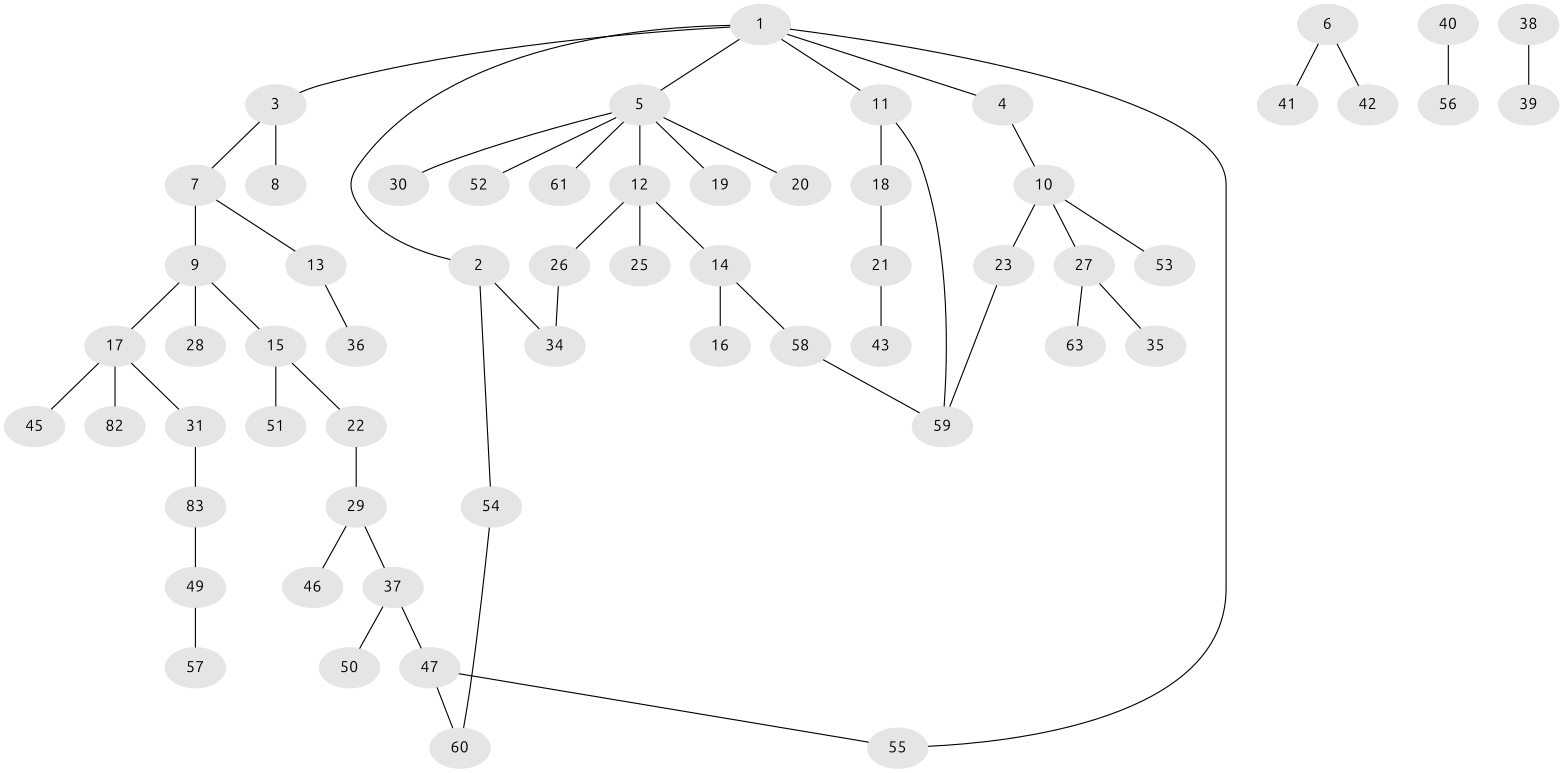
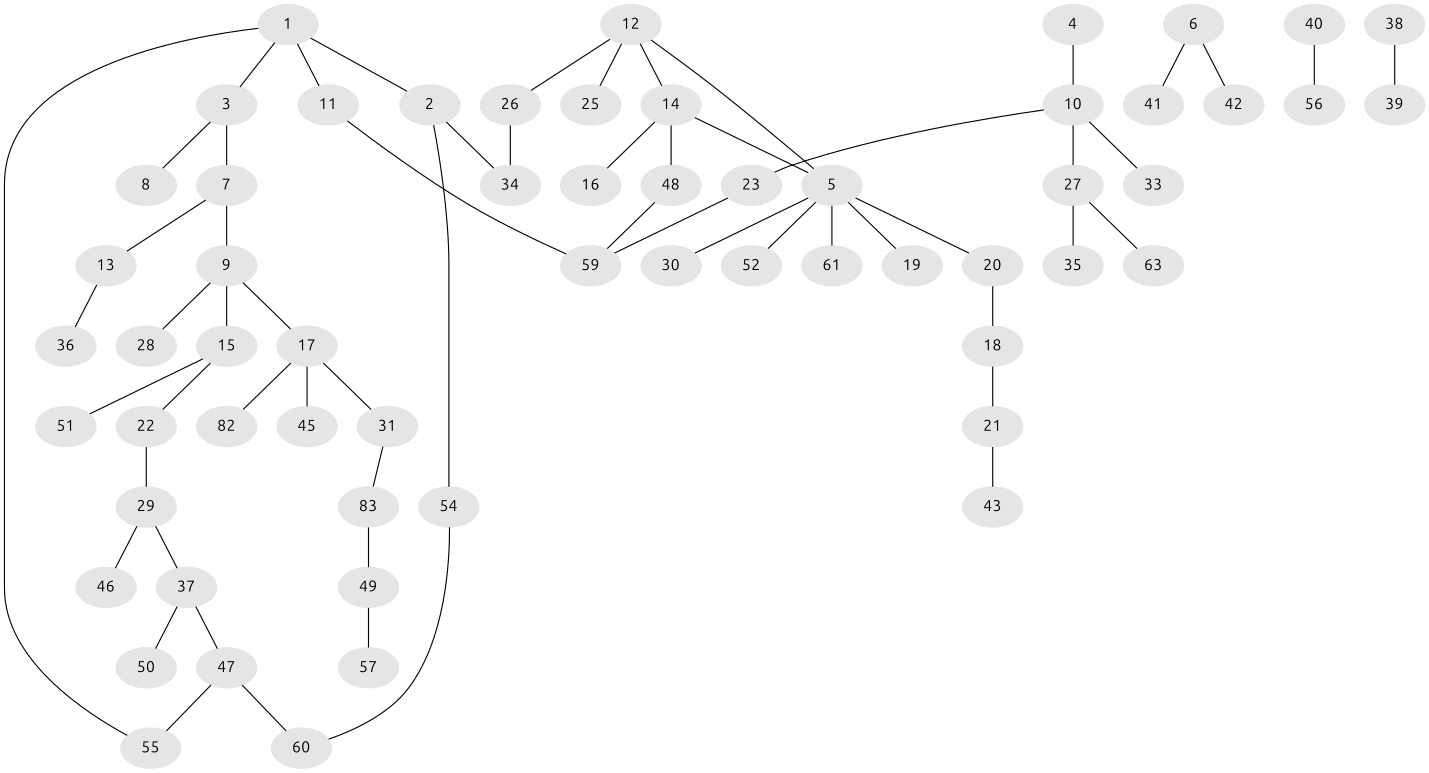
(700, 65) -> (751, 145)
(882, 65) -> none
(881, 145) -> (993, 306)
(1165, 266) -> (1154, 185)
(801, 346) -> (671, 185)
